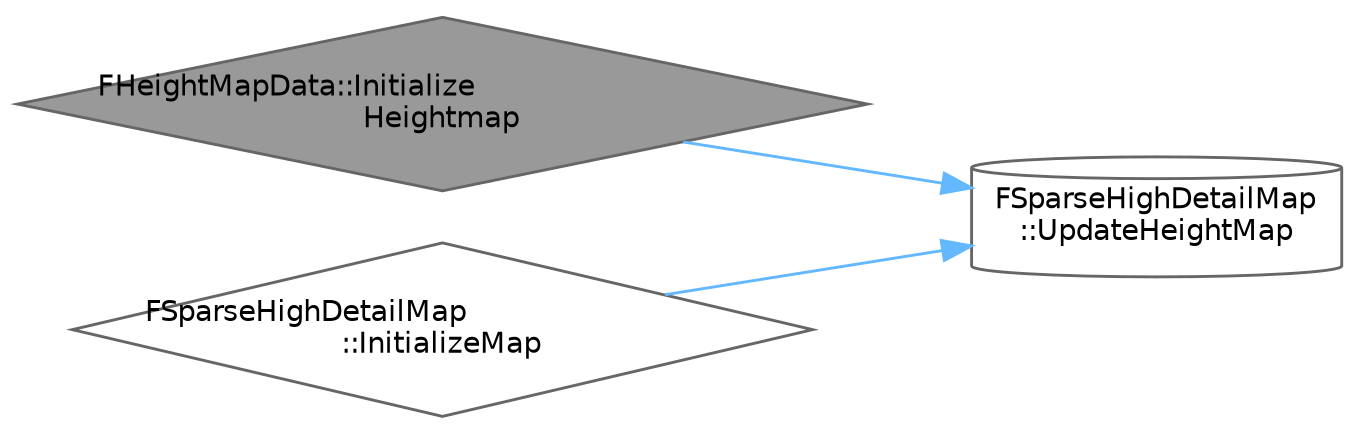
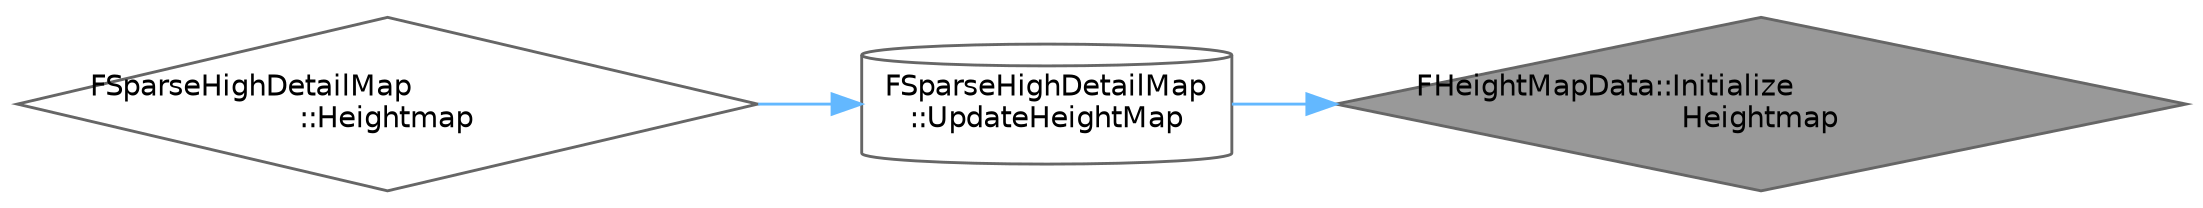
(813, 163) -> (1269, 104)
(442, 330) -> (387, 104)
